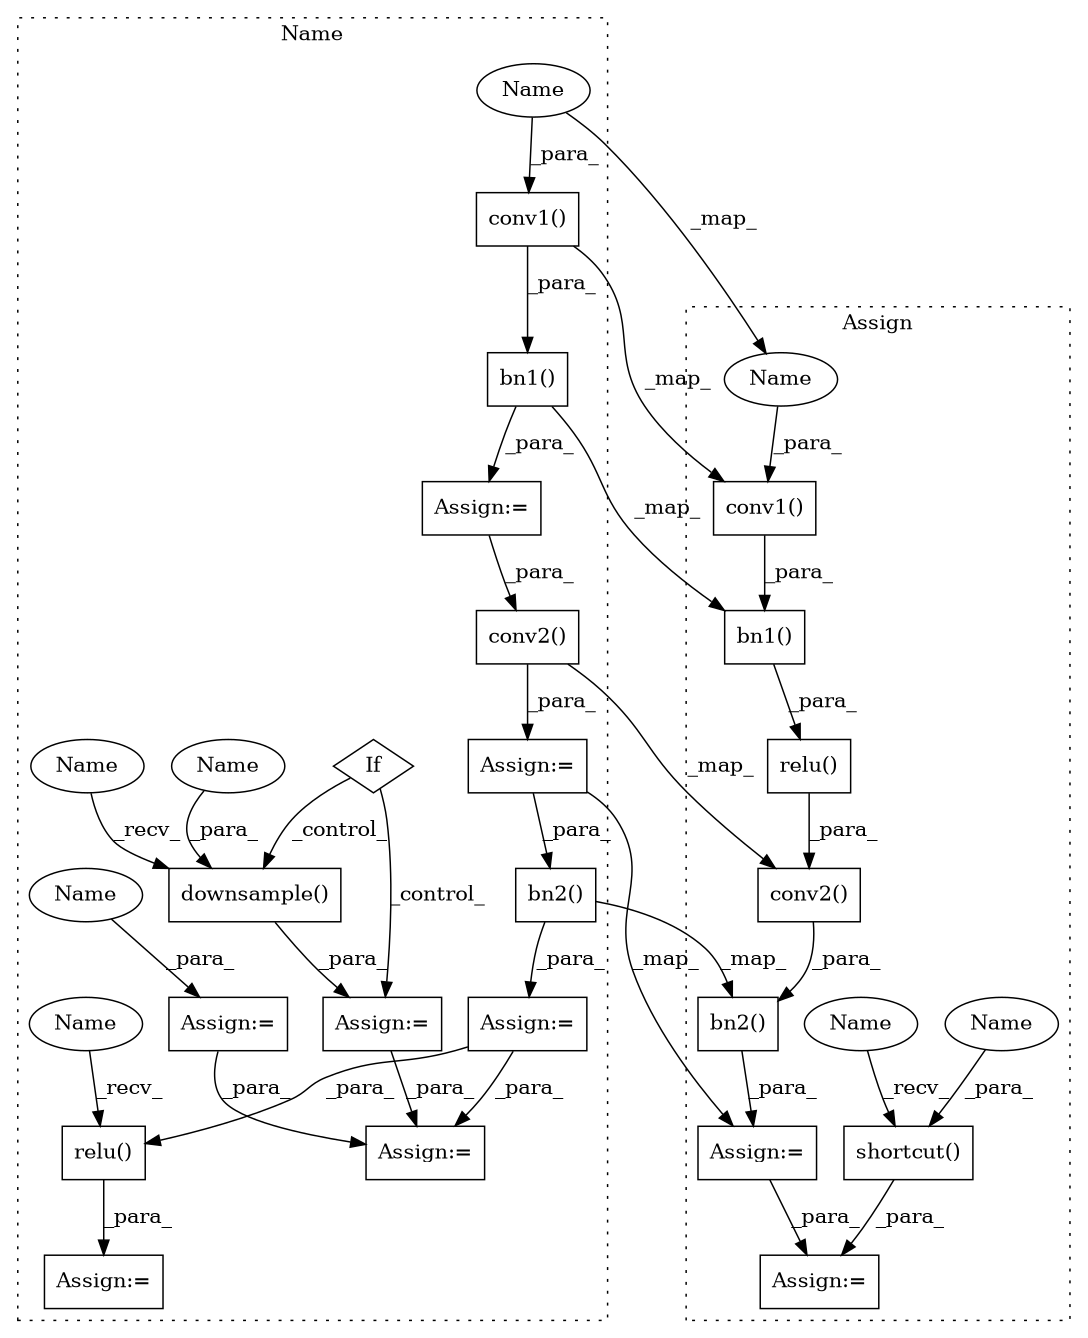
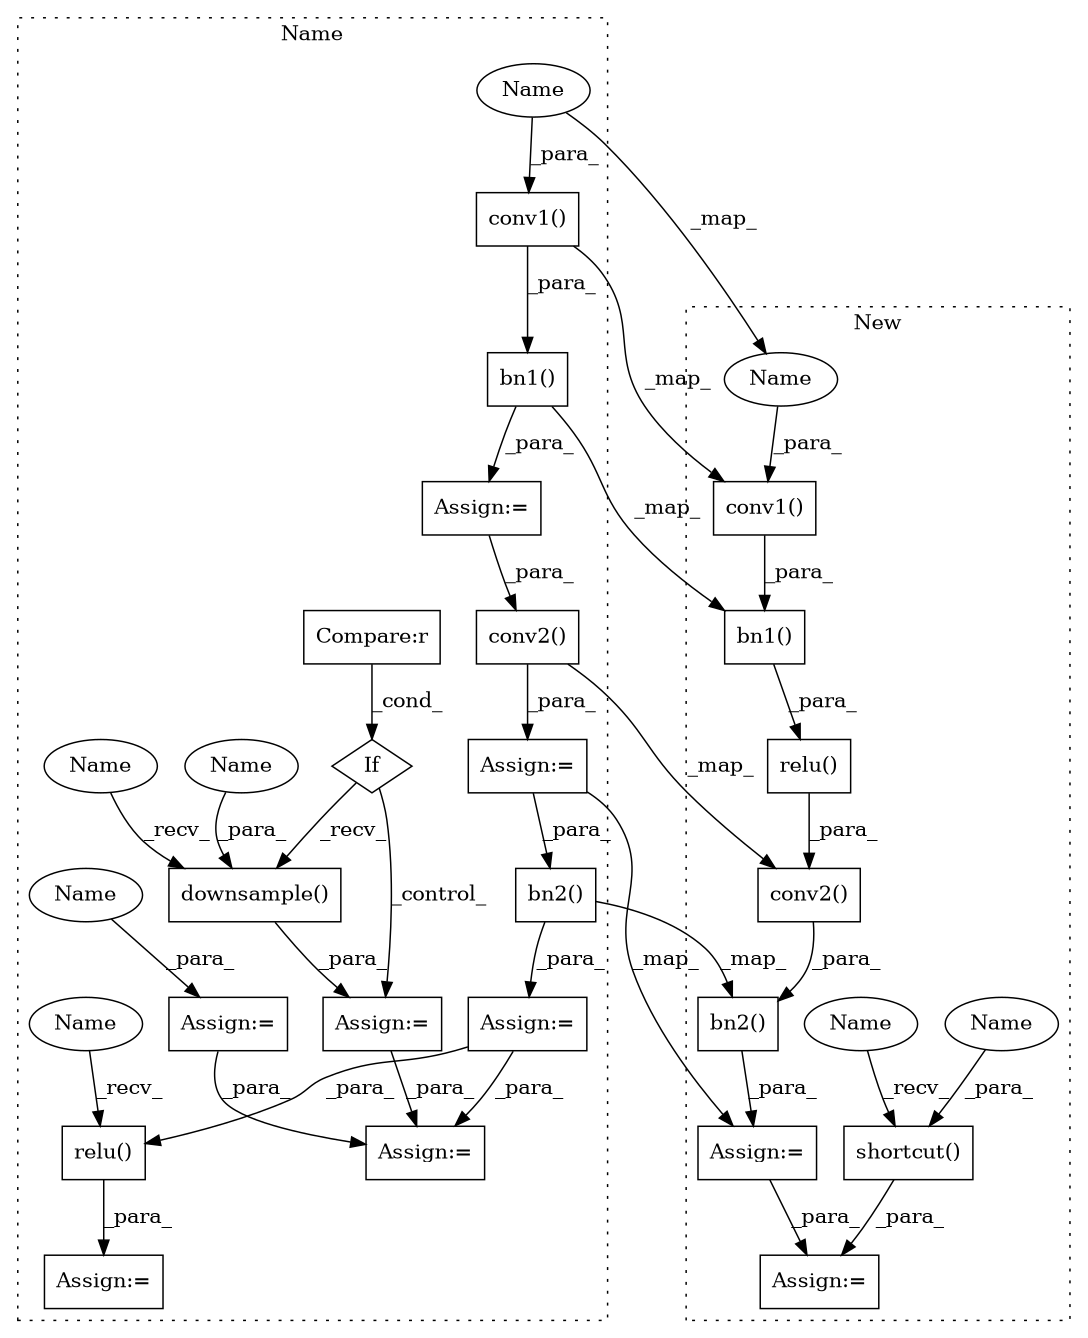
(878, 324) -> (878, 324)
none -> (372, 637)
(339, 831) -> (353, 831)
